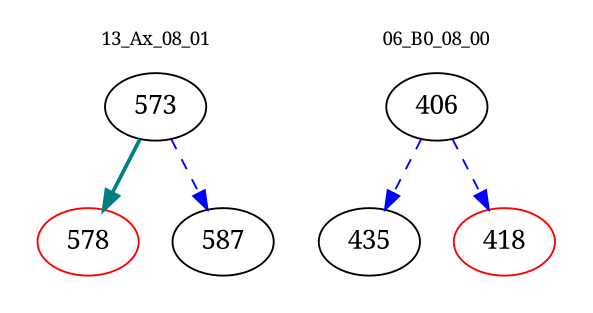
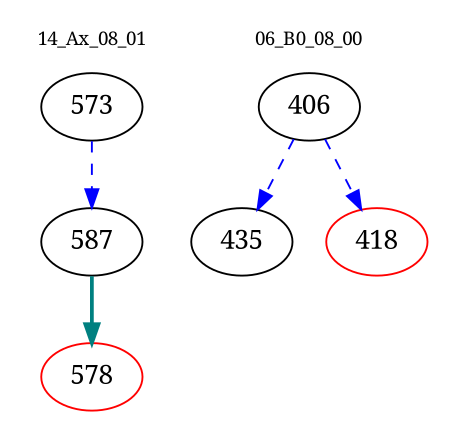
(156, 40) -> (92, 40)
(126, 166) -> (92, 300)
